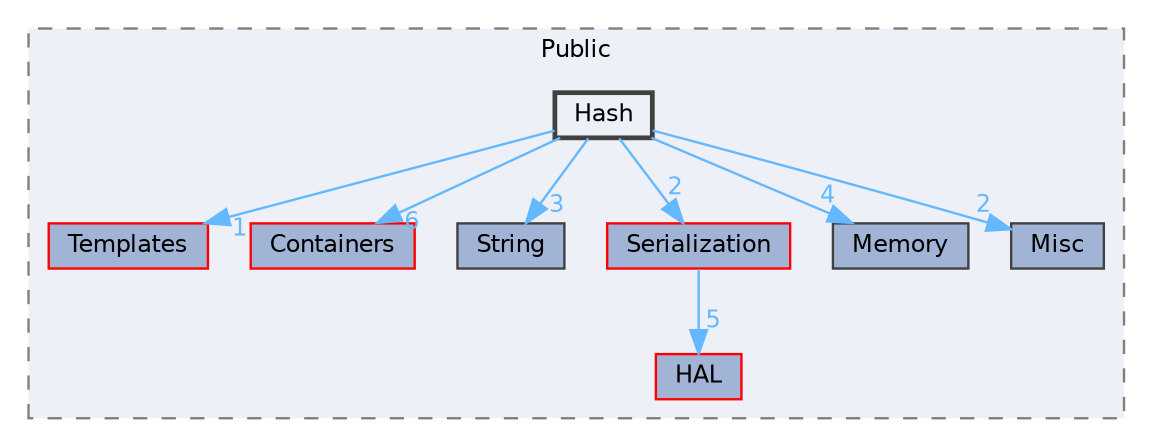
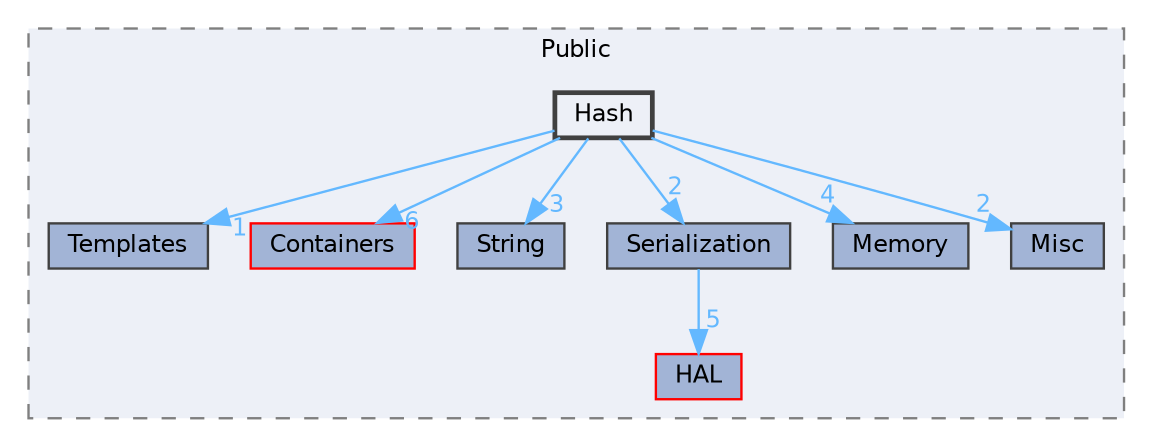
(128, 246) -> (128, 246)
(699, 246) -> (699, 246)
